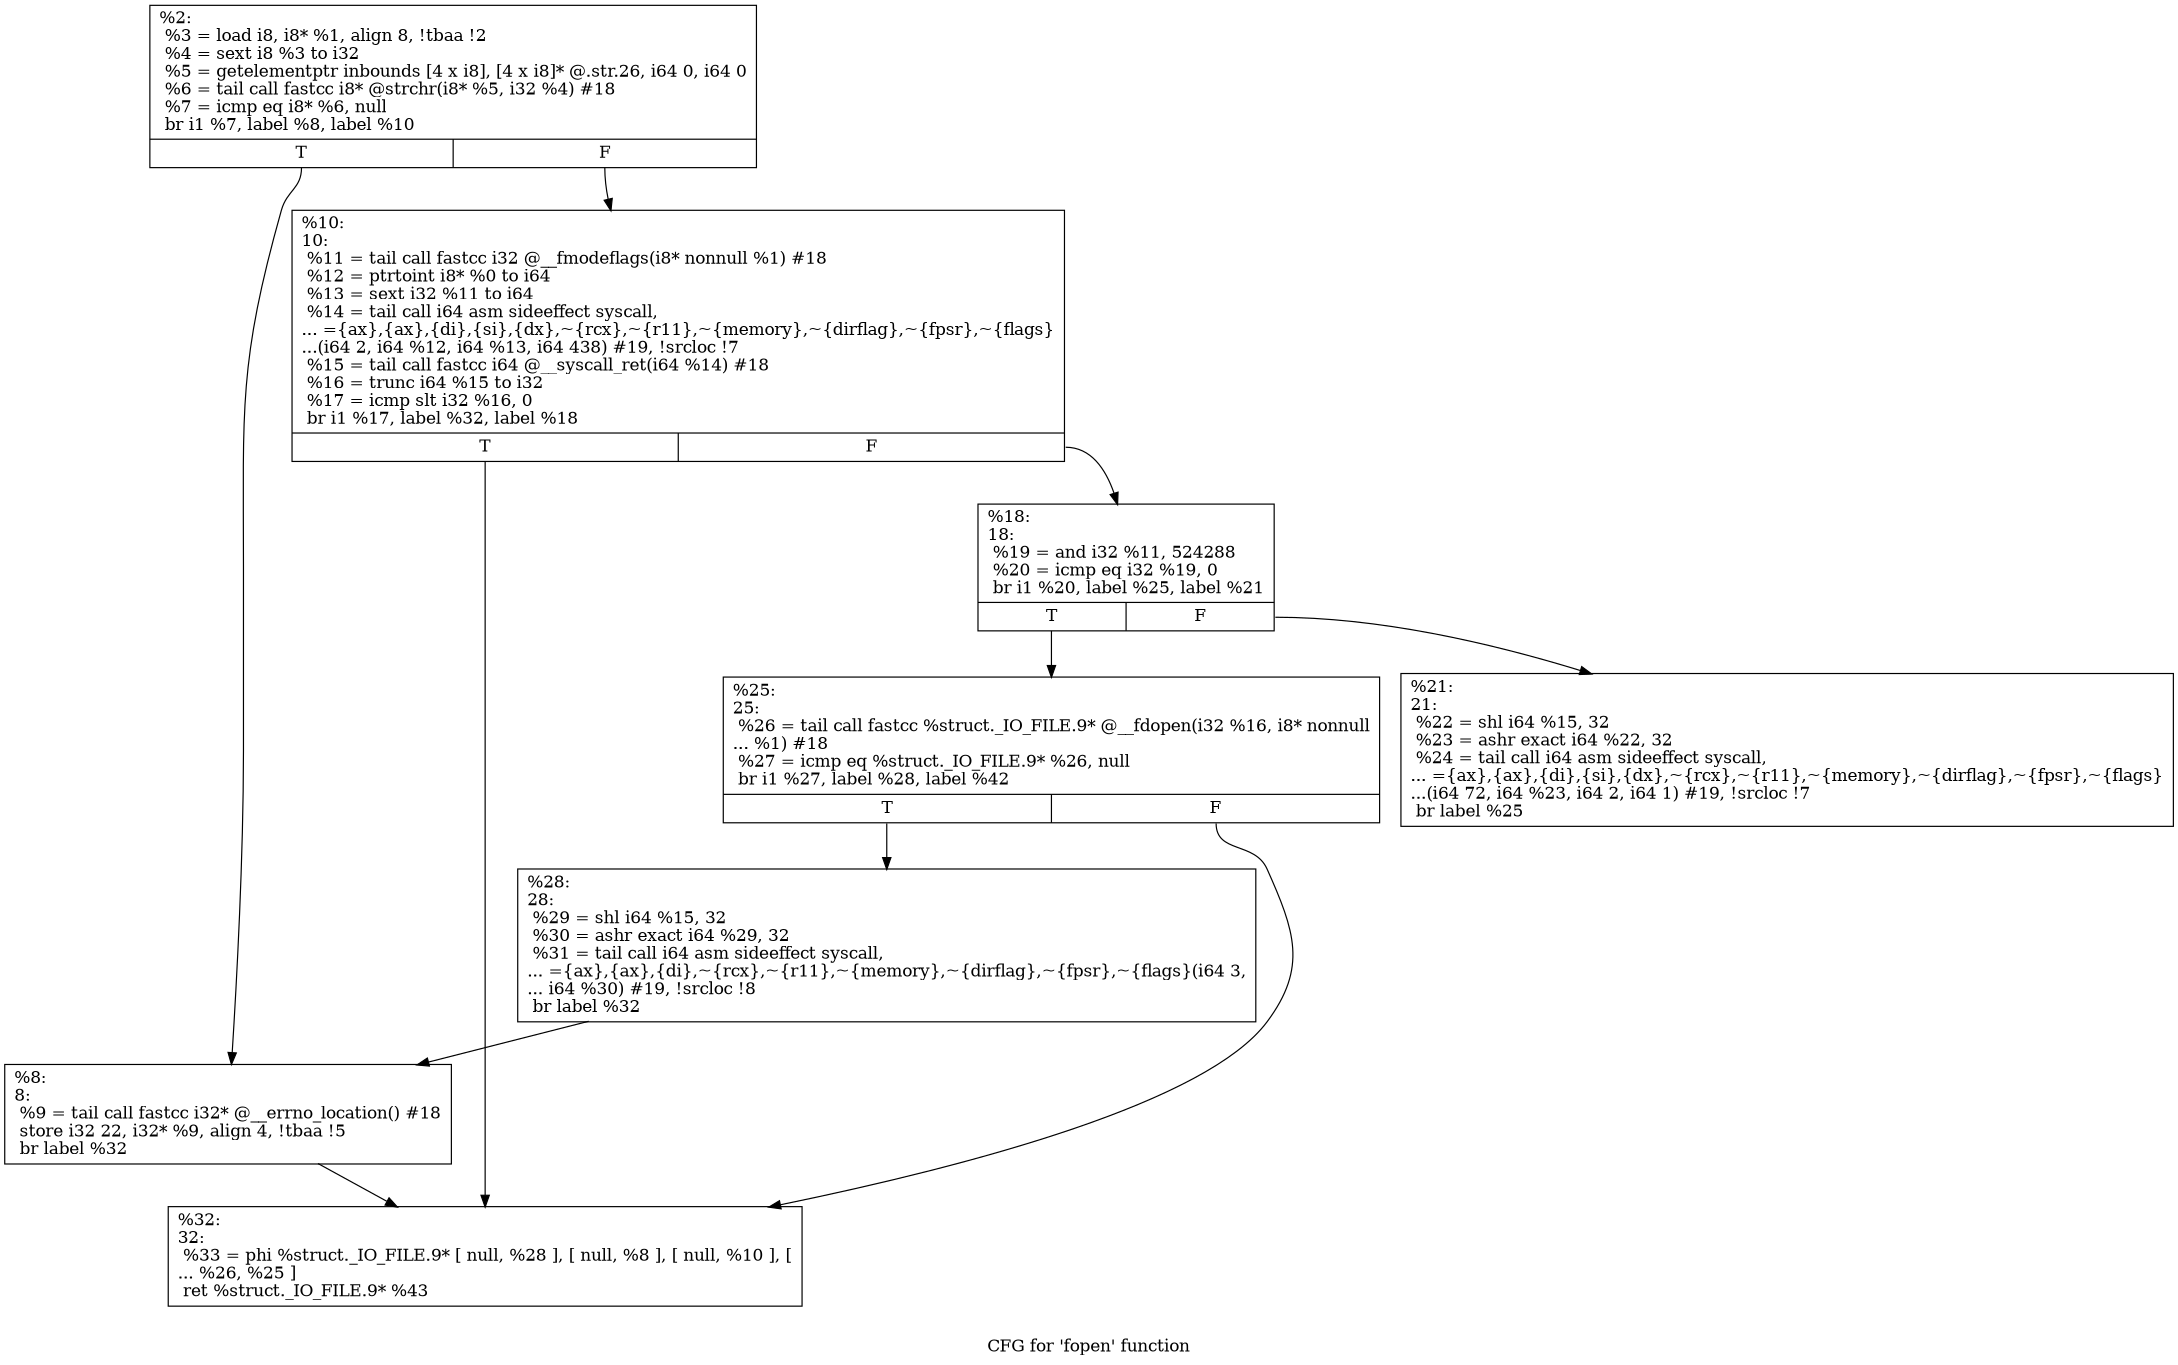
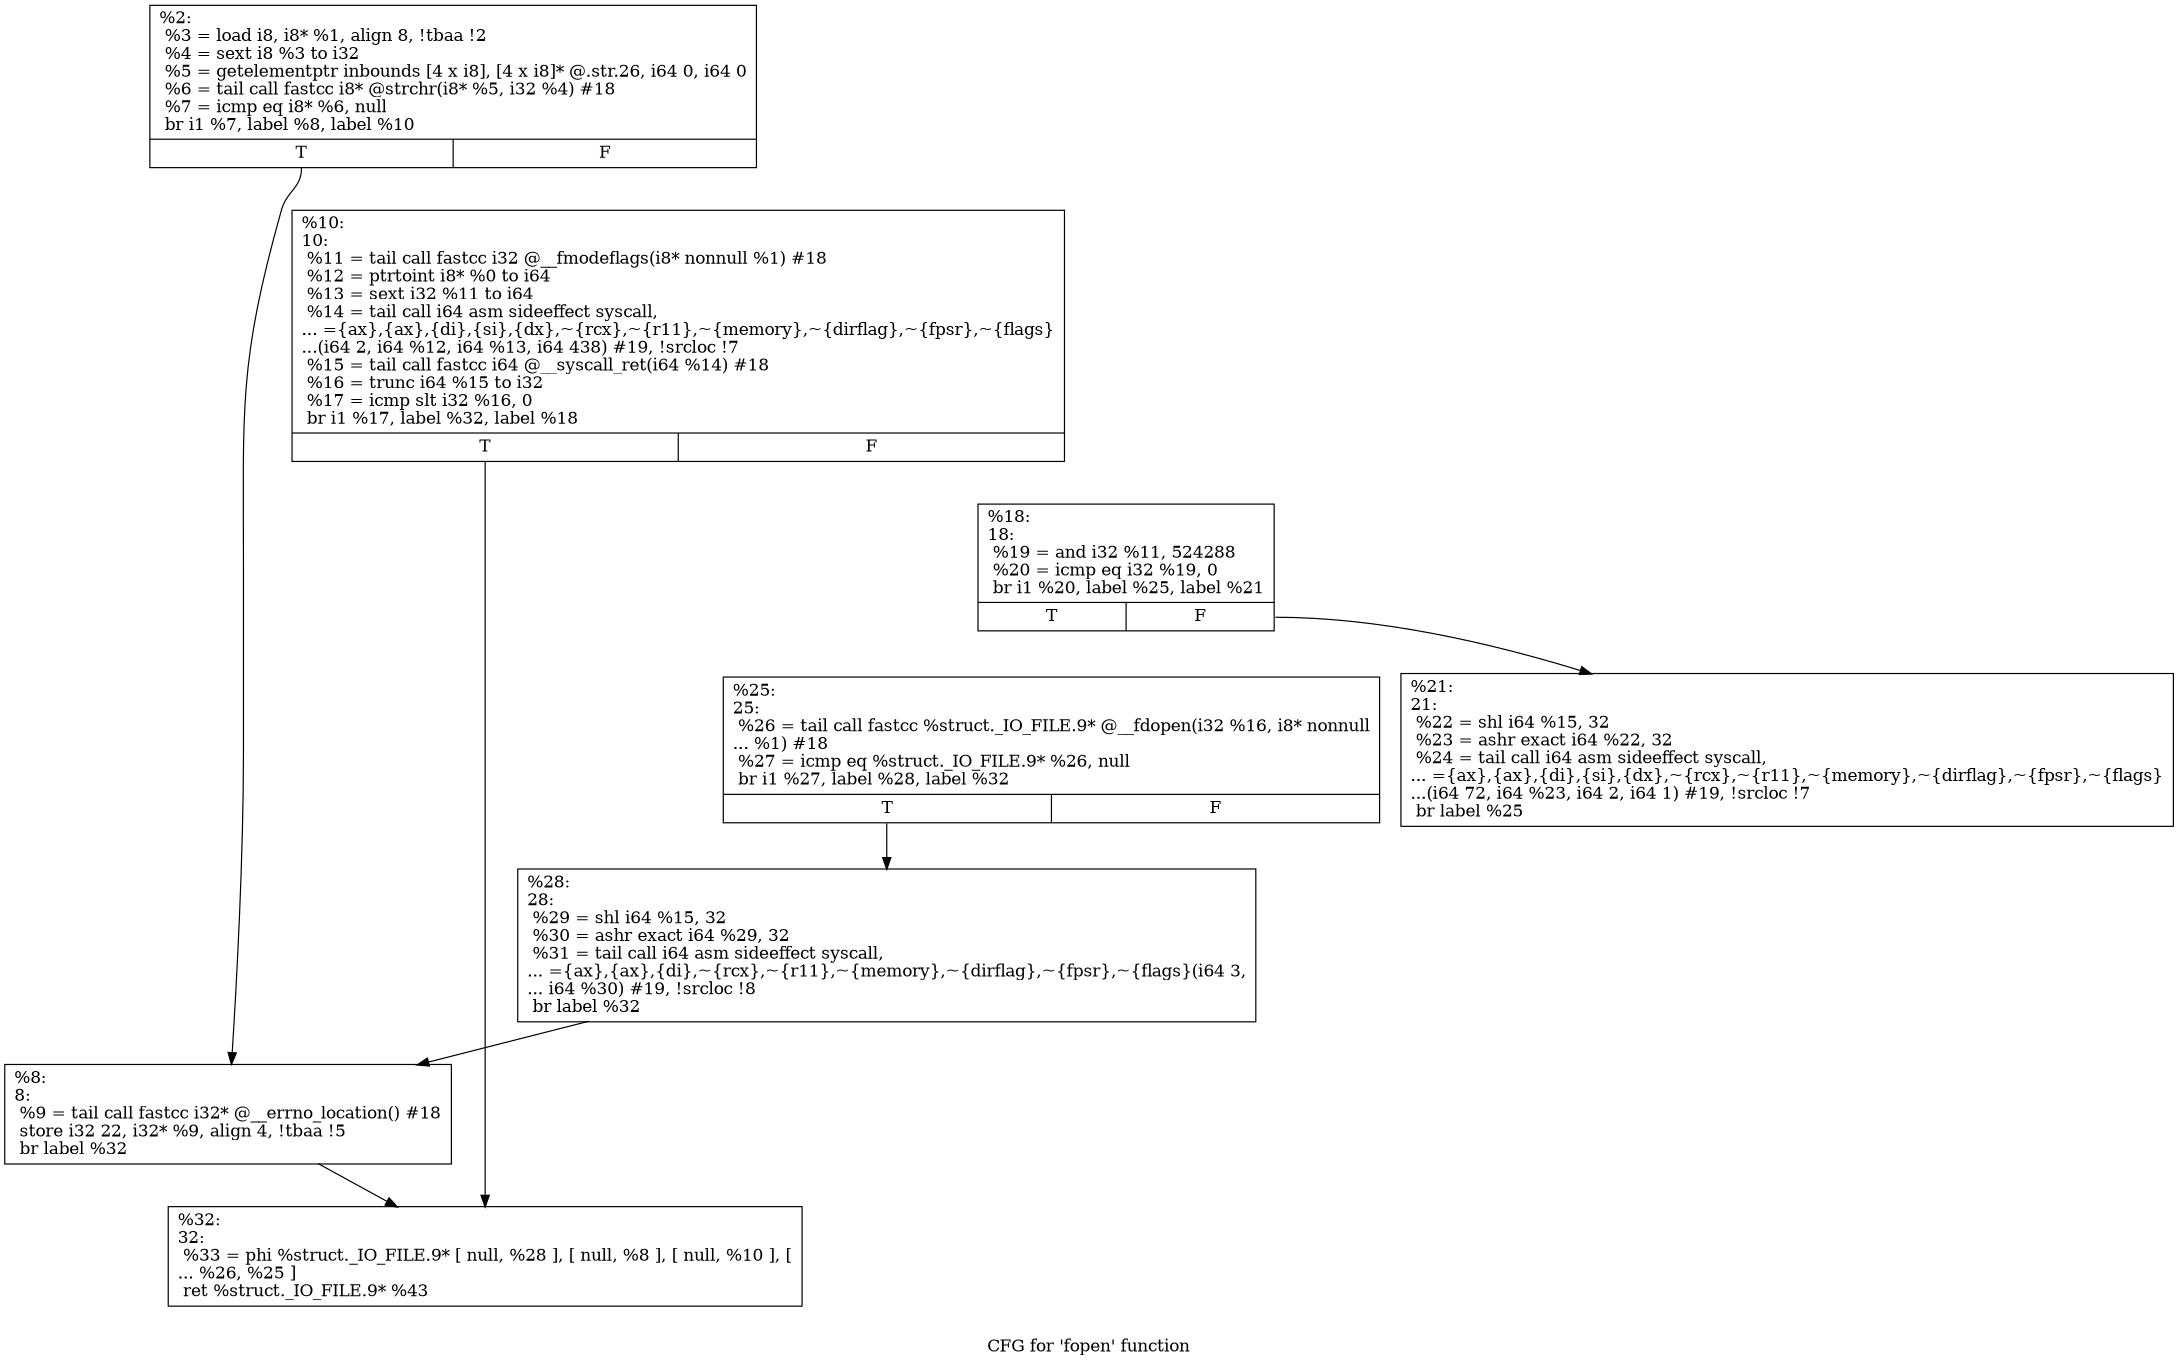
(606, 183) -> none
(1097, 462) -> none
(1051, 648) -> none
(871, 780) -> (871, 780)
(1146, 1101) -> none
